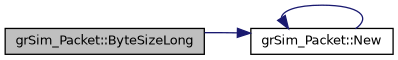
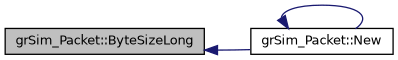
(221, 33) -> (234, 50)
